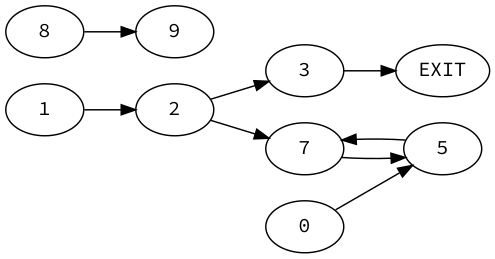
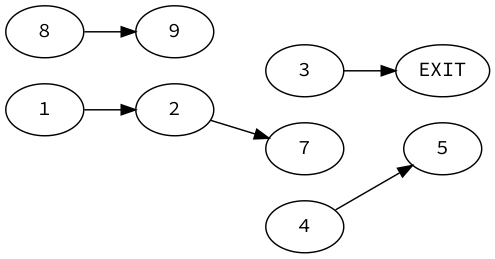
(233, 92) -> none
(381, 139) -> none
(366, 158) -> none
(305, 227) -> (305, 227)
